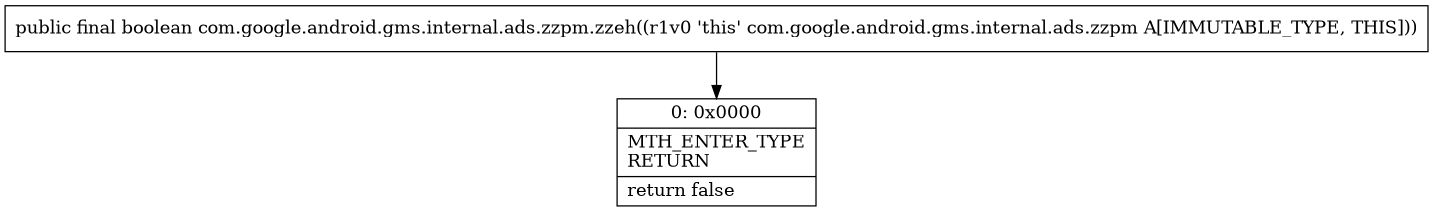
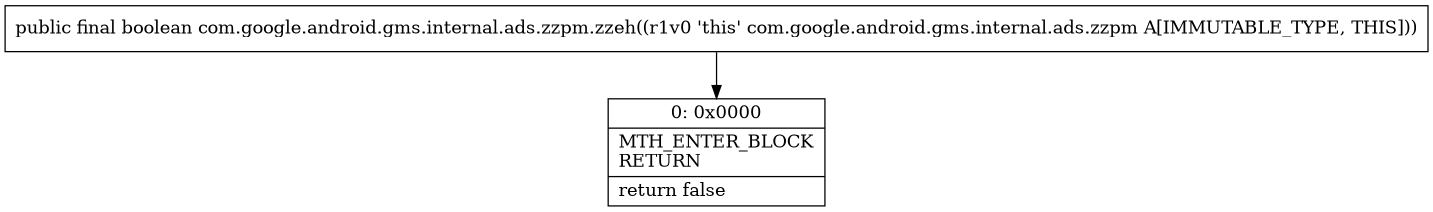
(717, 142) -> (717, 142)
